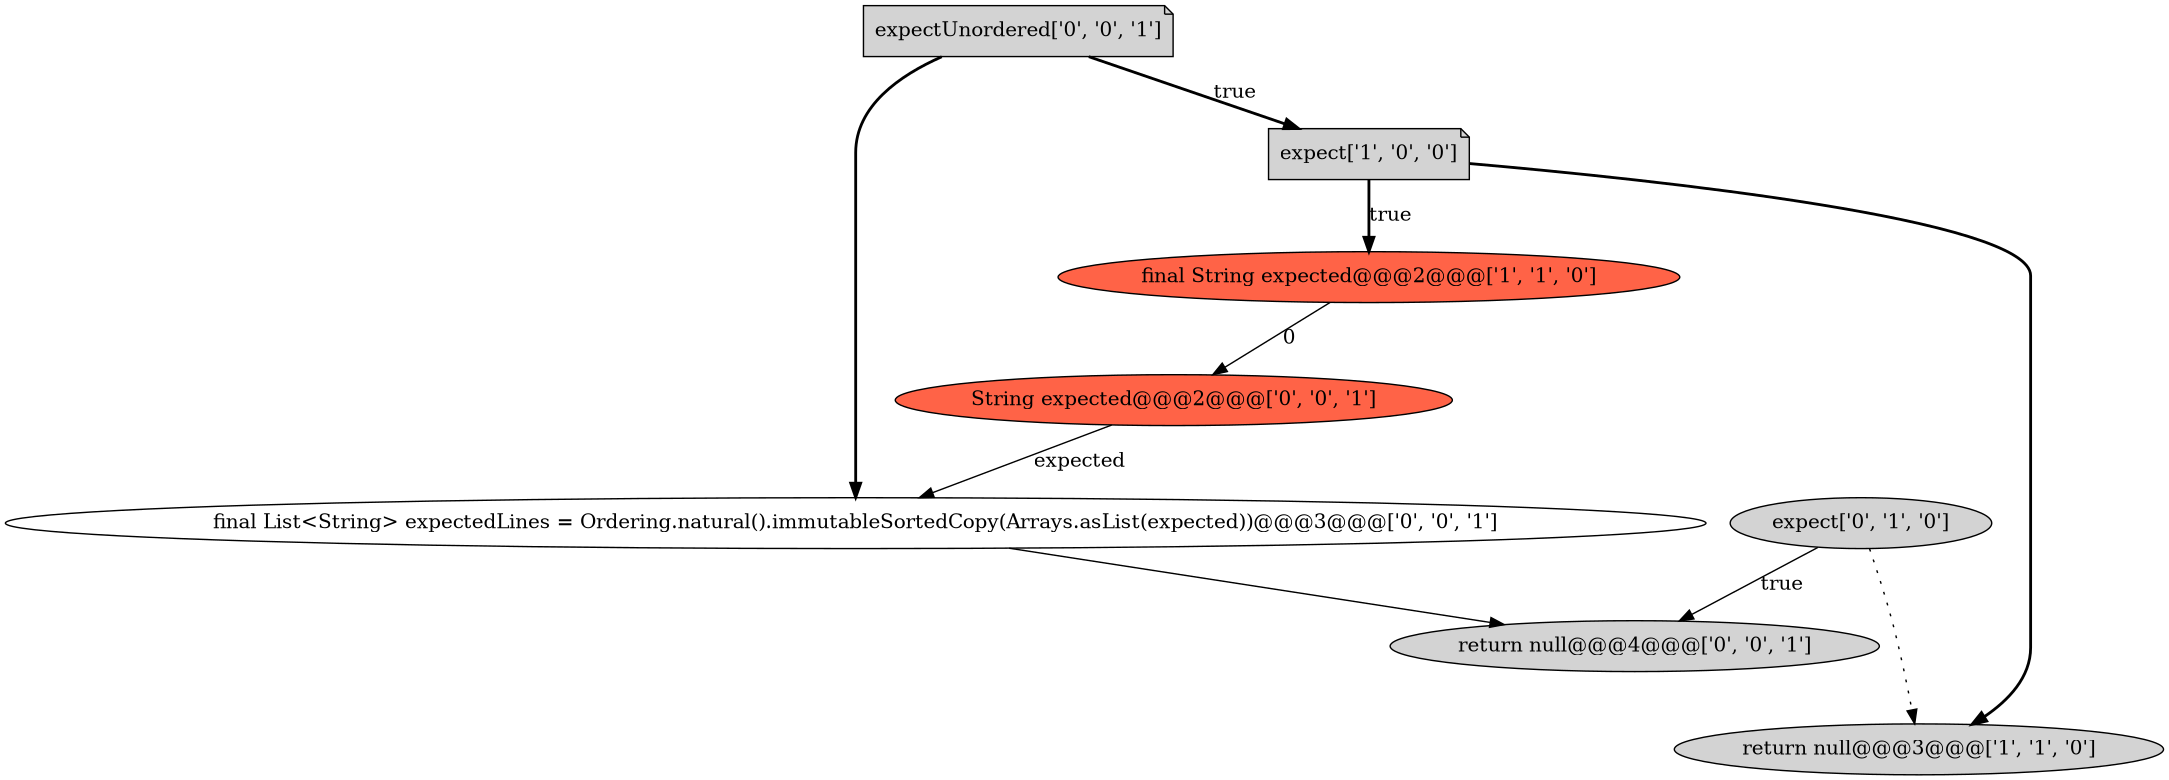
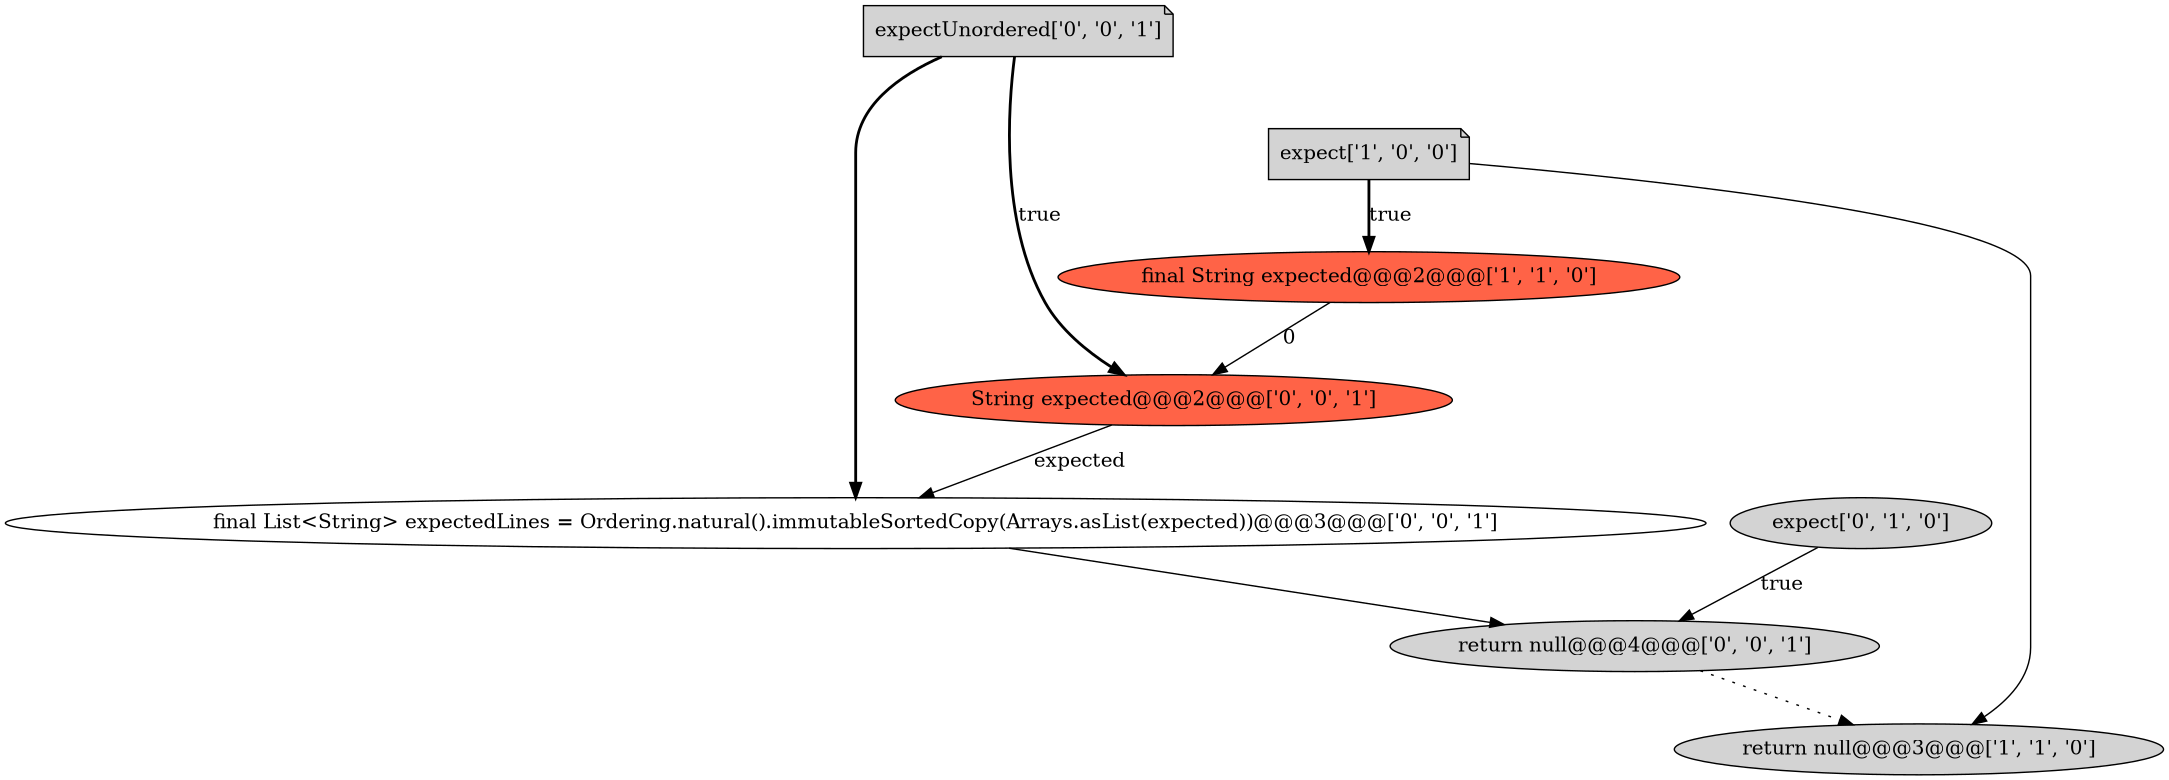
(1187, 90) -> (1019, 228)
(1982, 242) -> (1982, 242)
(1894, 628) -> (1770, 695)
